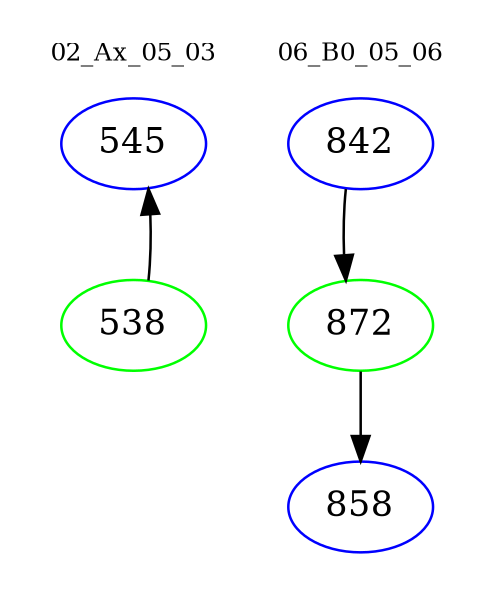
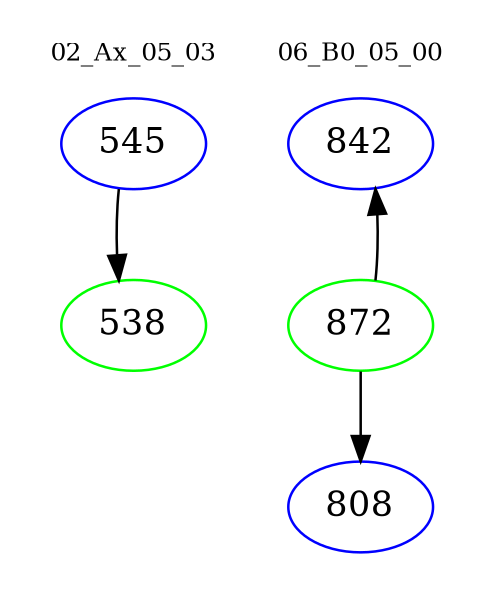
(361, 54) -> (361, 54)
(344, 222) -> (378, 248)
(151, 248) -> (117, 222)
(361, 507) -> (361, 507)
